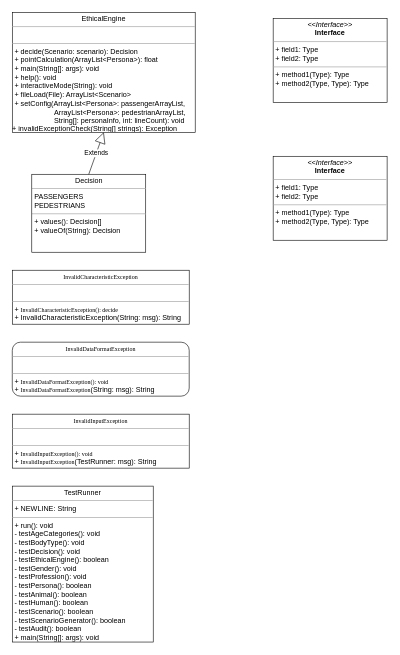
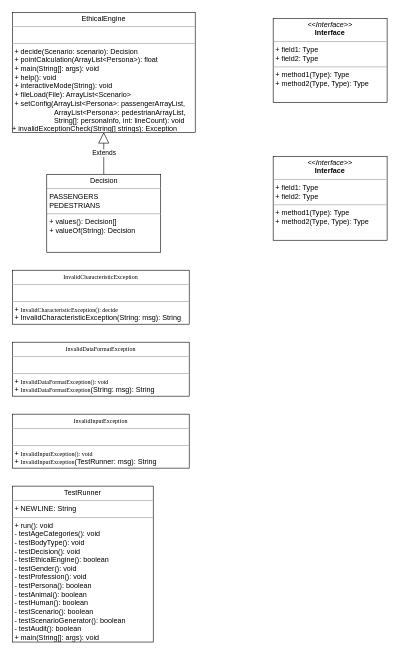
(89, 213) -> (104, 213)
(101, 369) -> (101, 369)
